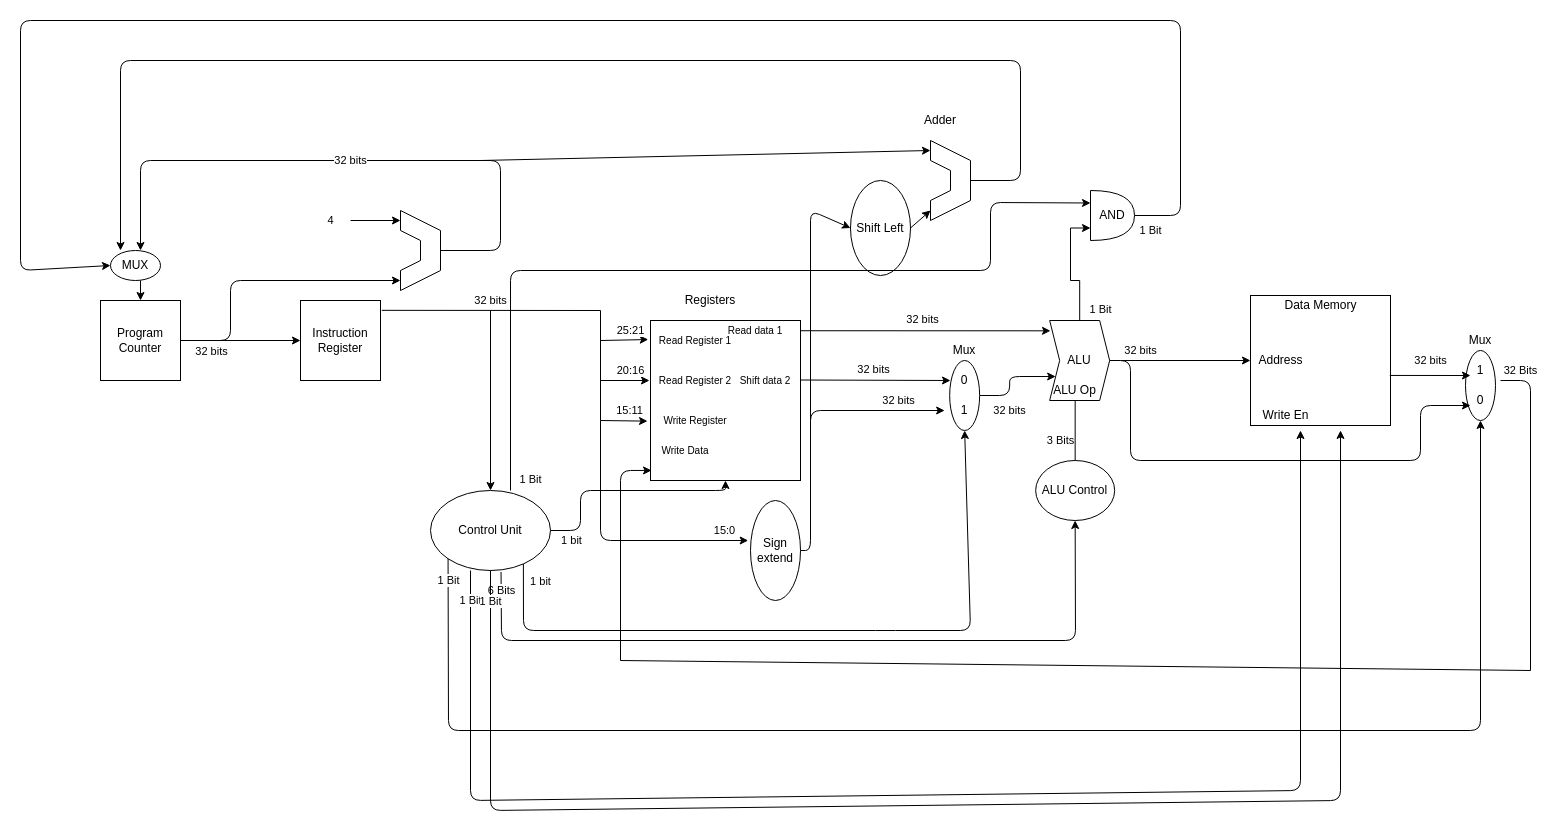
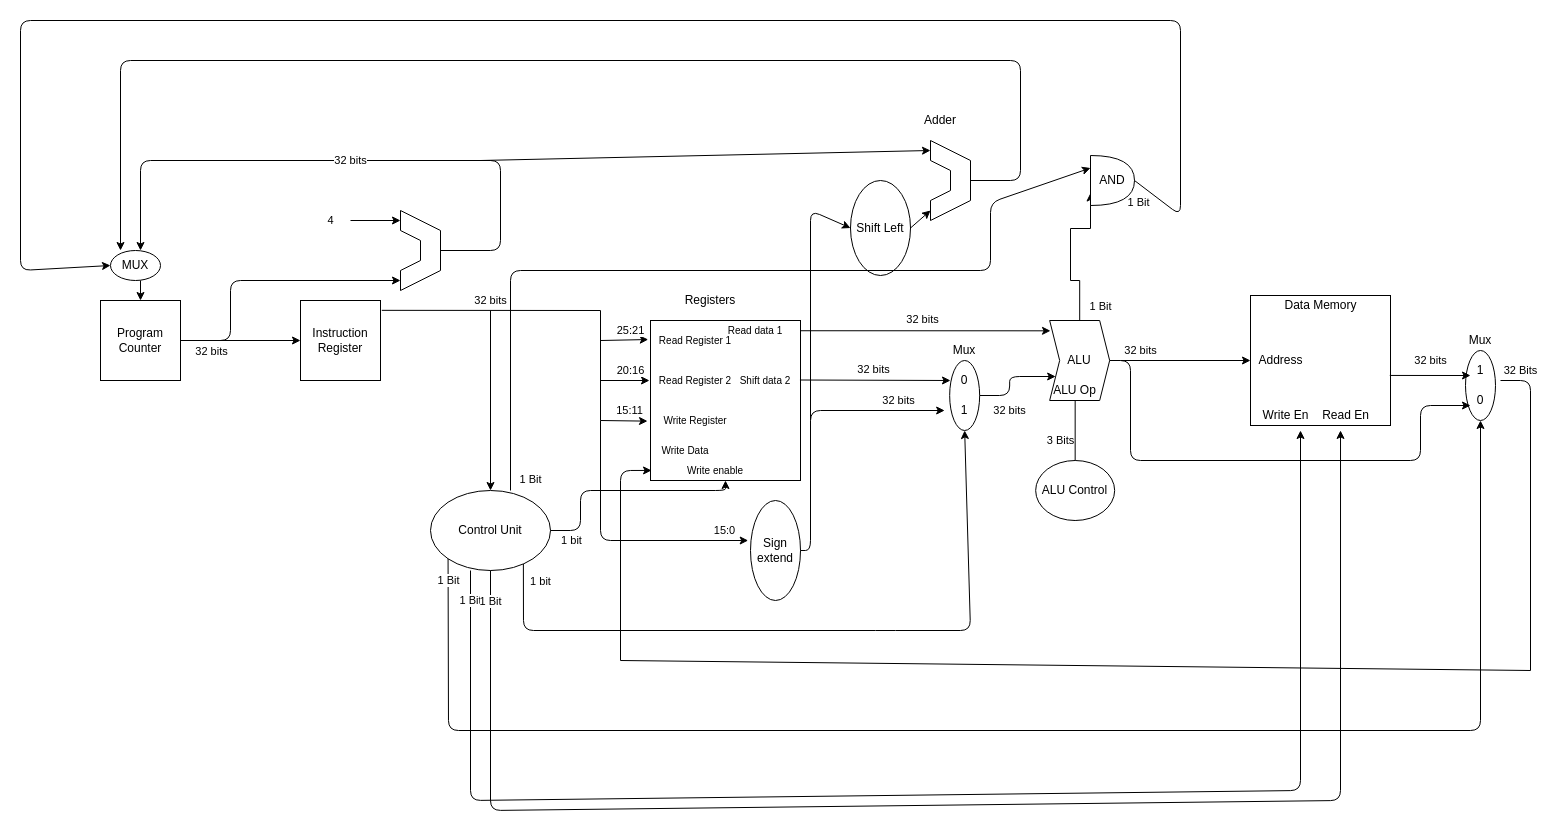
(1113, 216) -> (1113, 181)
none -> (1346, 416)
none -> (716, 471)
(828, 641) -> none
